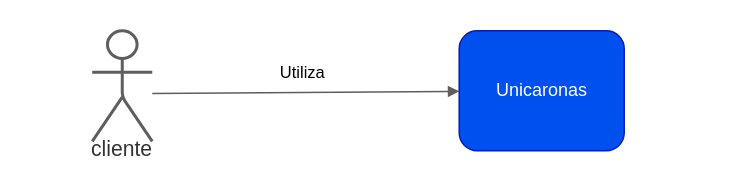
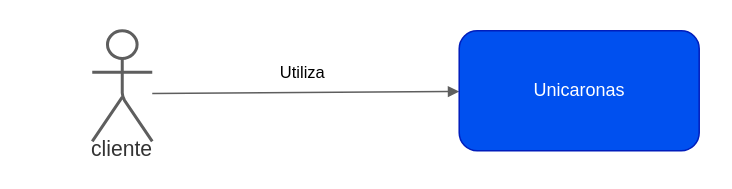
(542, 91) -> (579, 91)
